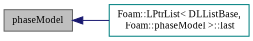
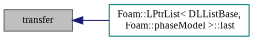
(38, 20) -> (38, 20)
